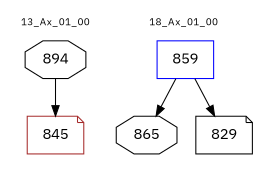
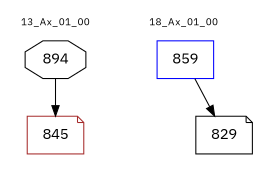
(147, 135) -> none
